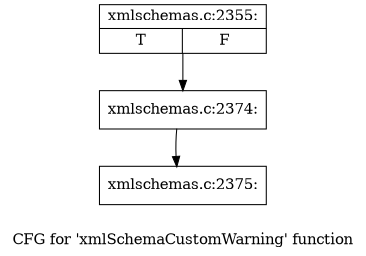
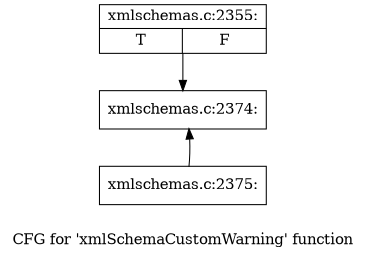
(176, 143) -> (190, 153)
